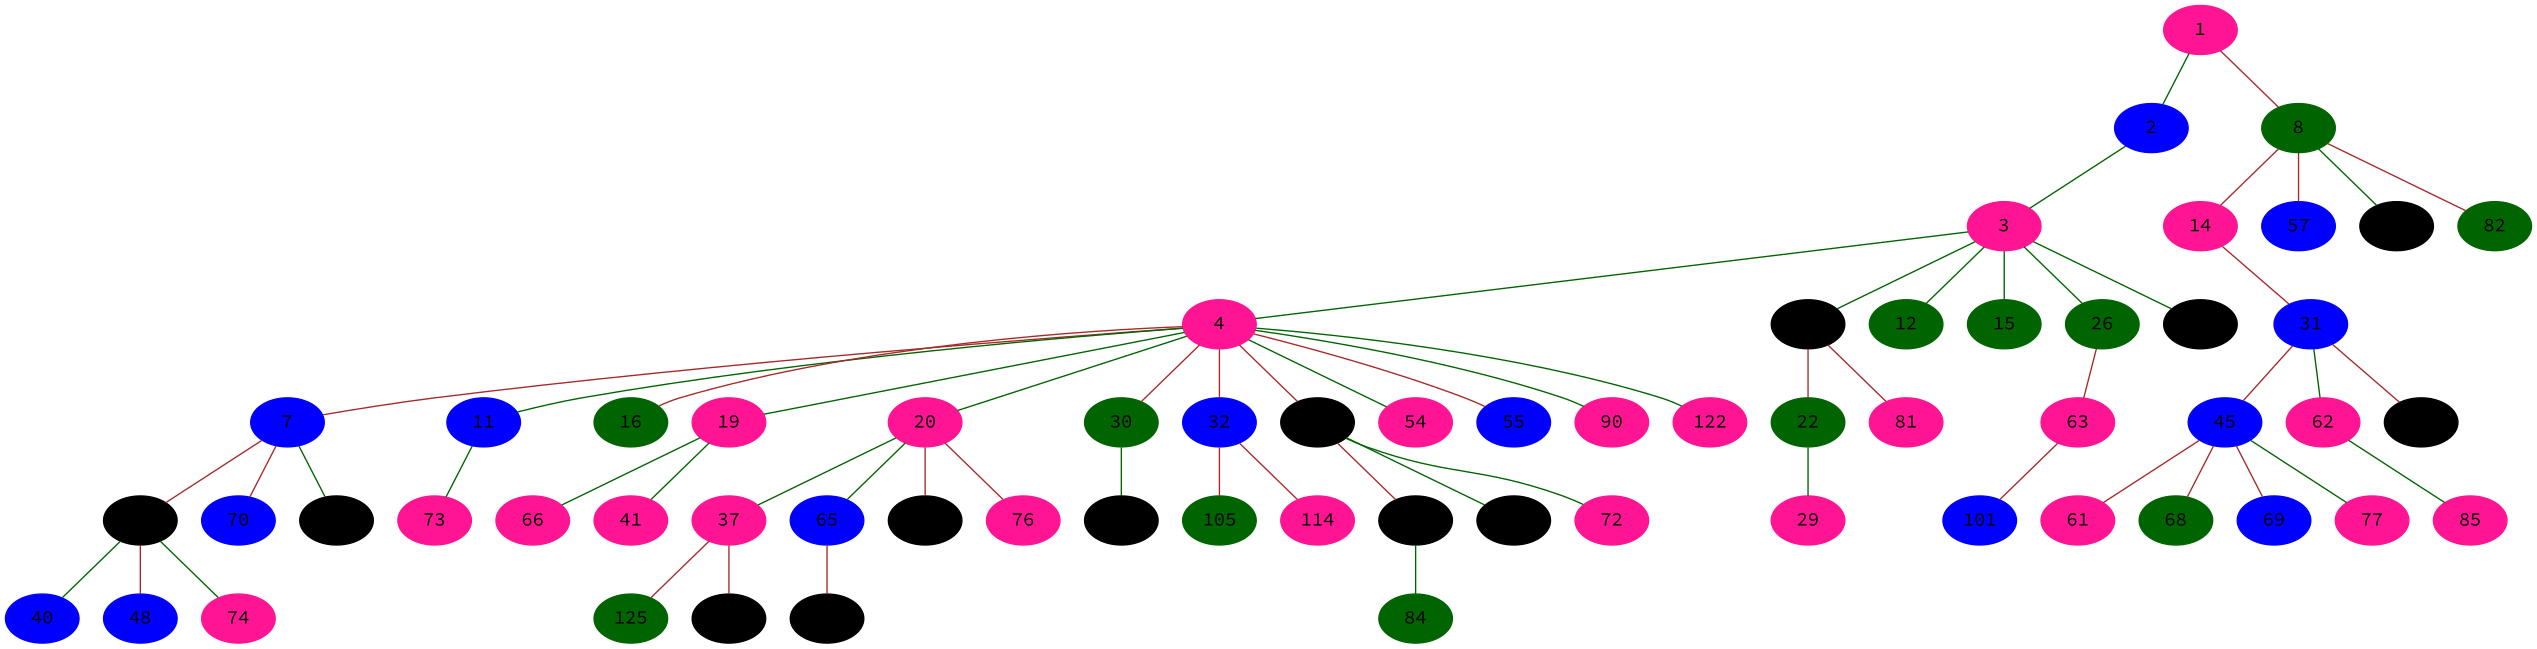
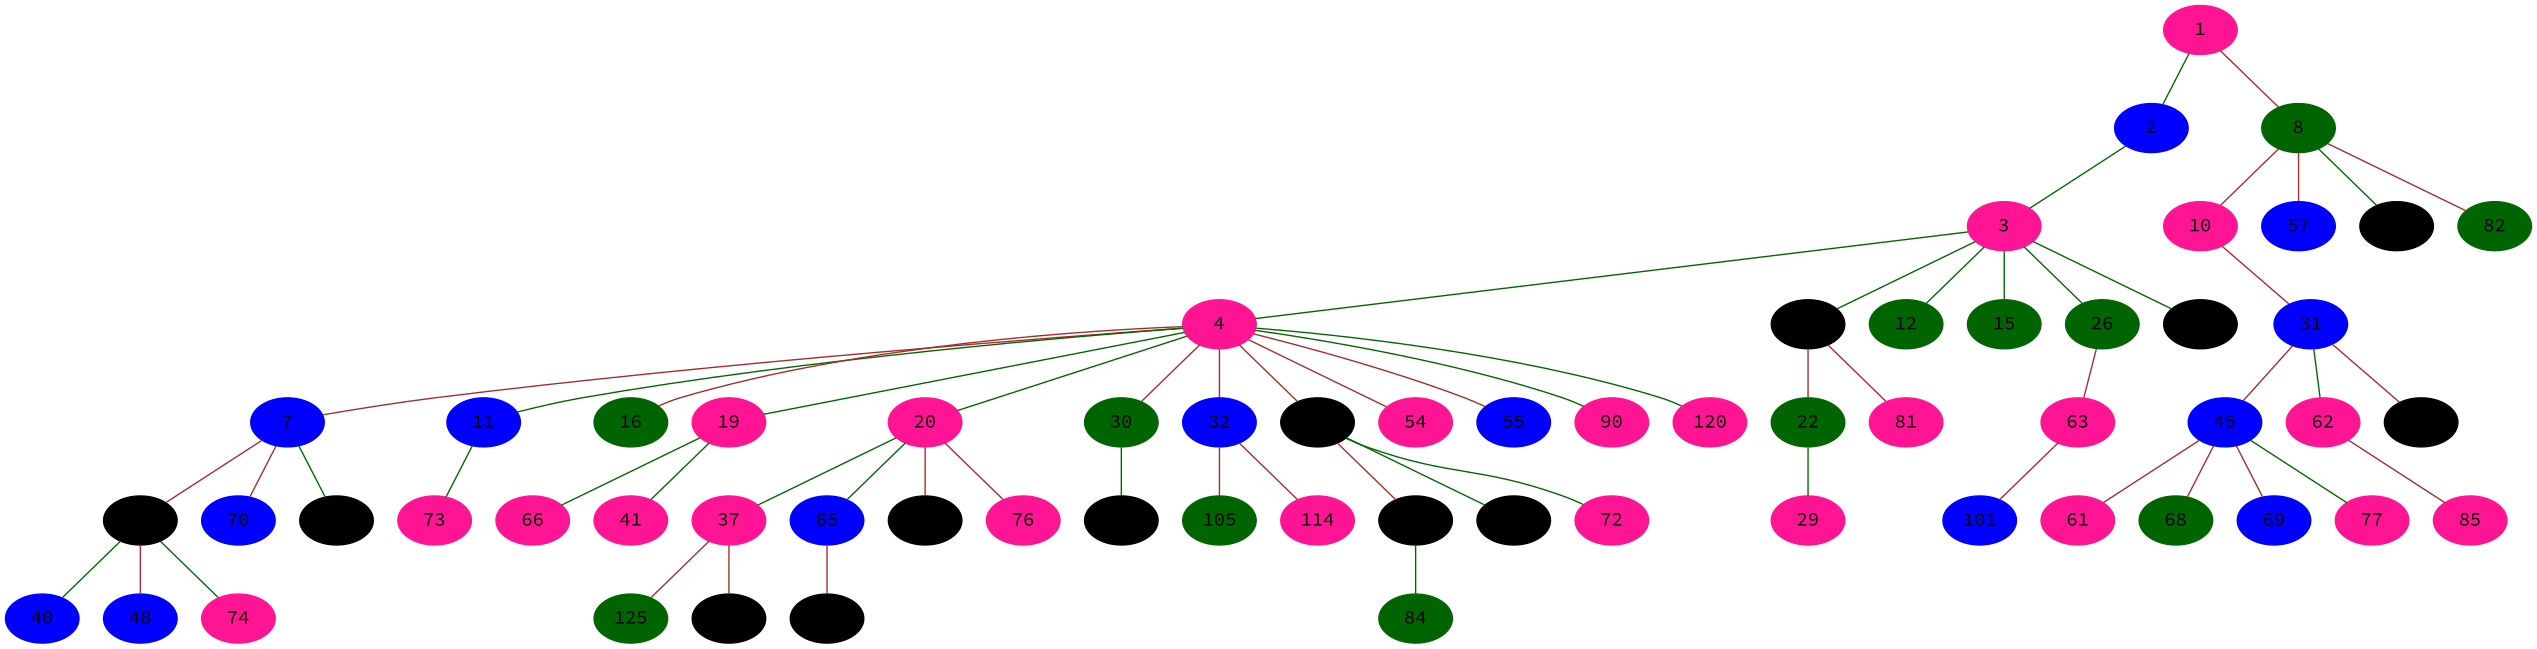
(2200, 226) -> (2200, 226)
(1318, 373) -> (1318, 373)
(1710, 422) -> (1710, 422)
(2397, 472) -> (2397, 472)
